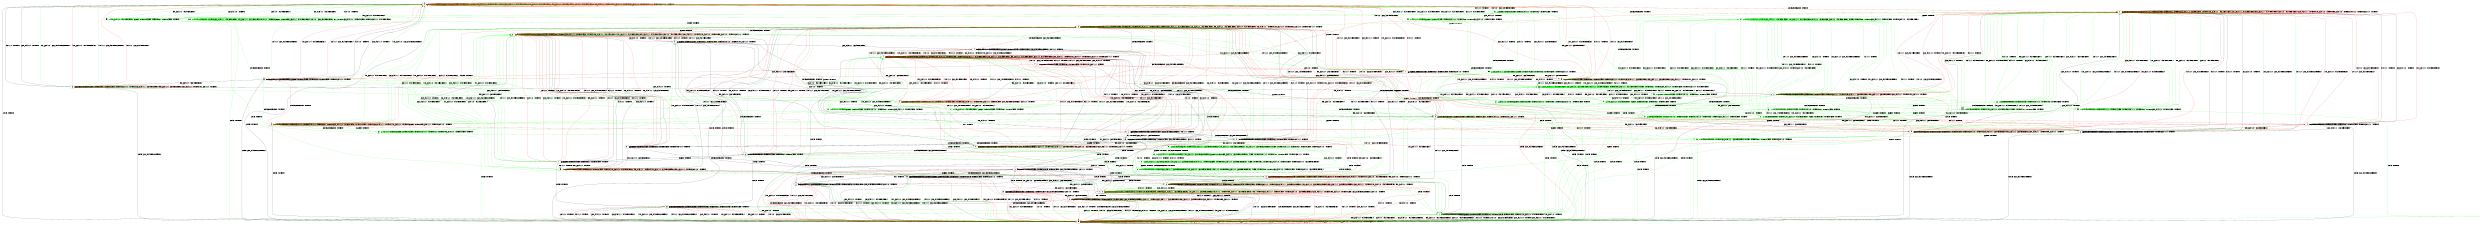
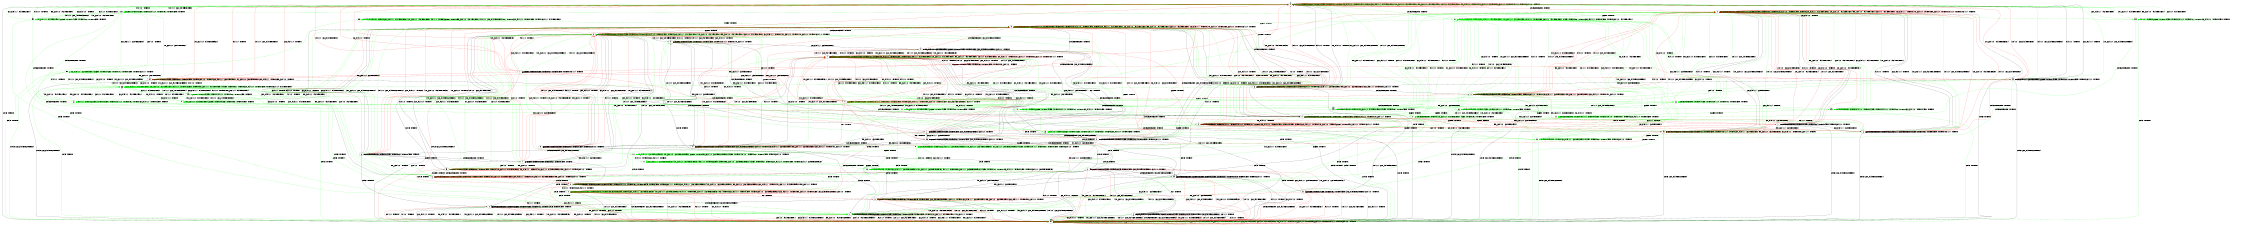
(1163, 153) -> none
(949, 186) -> none
